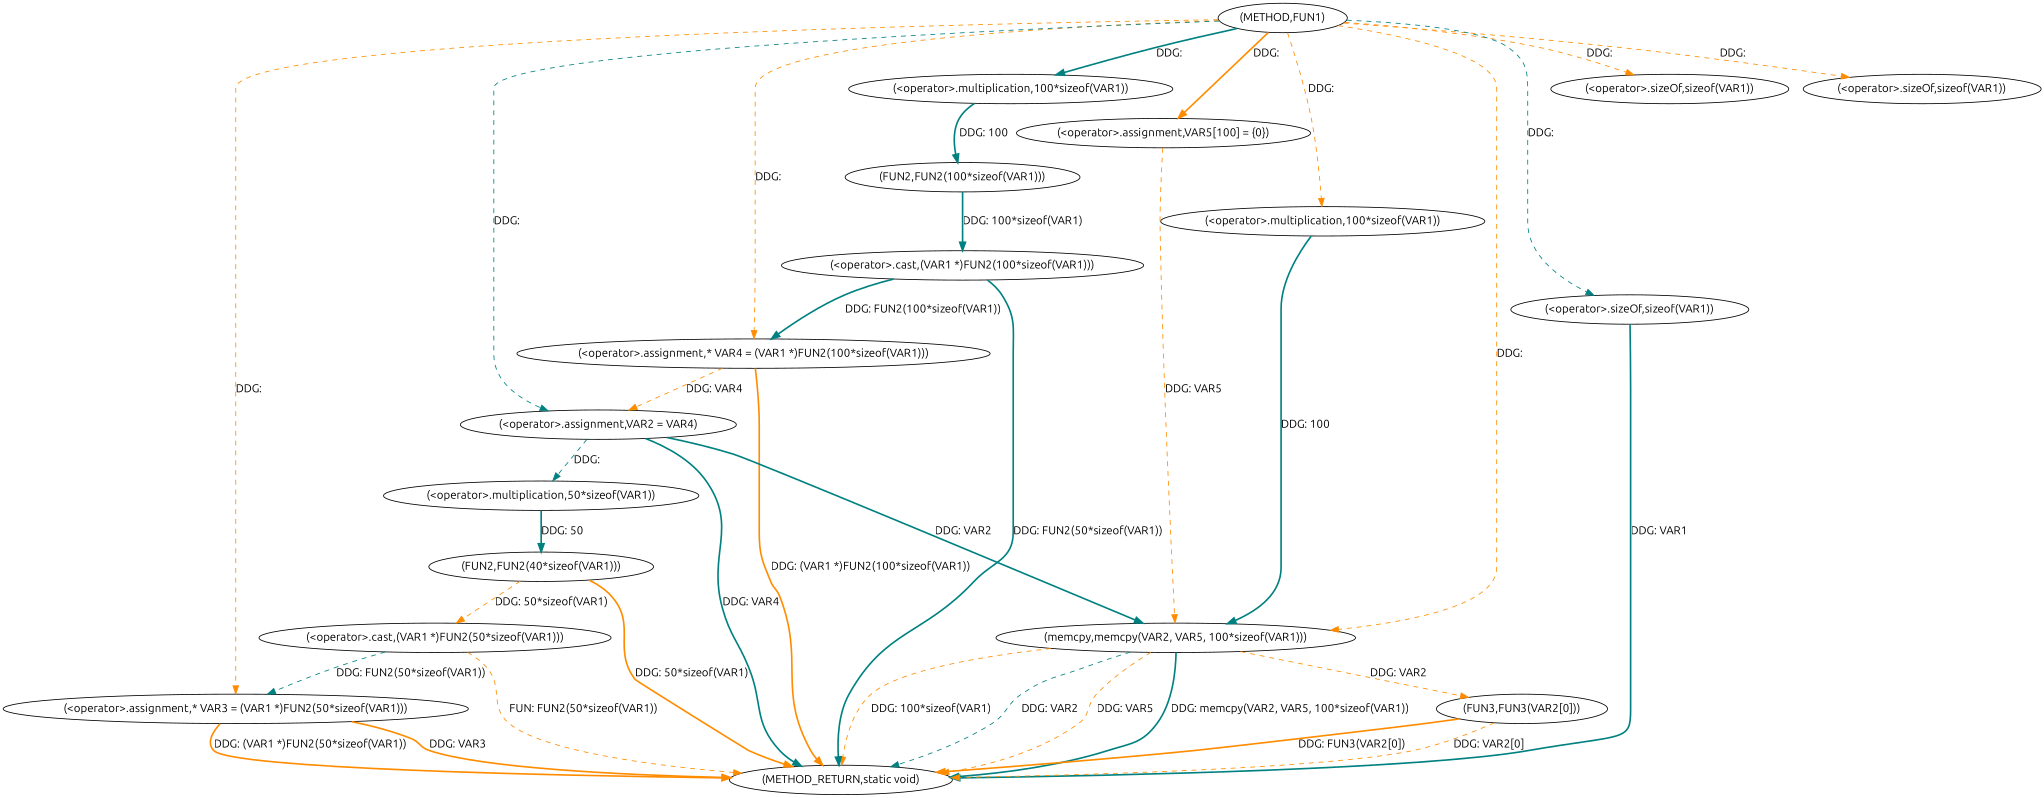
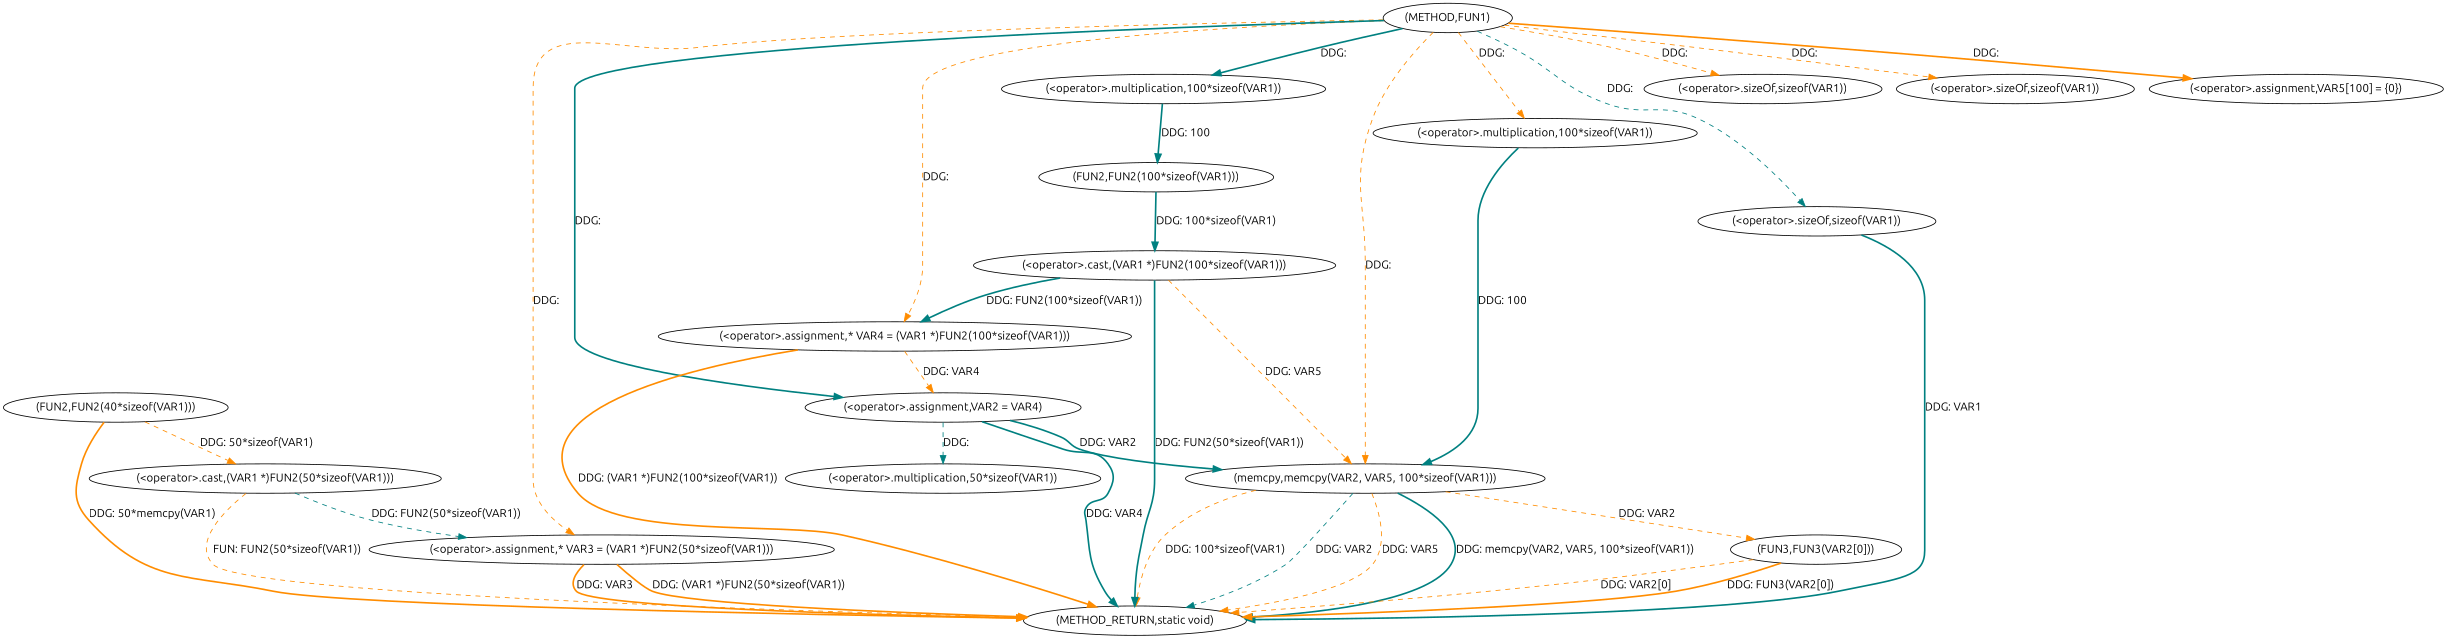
(684, 52) -> (718, 57)
(1164, 381) -> (1257, 369)
(541, 527) -> none
(692, 673) -> (153, 514)
